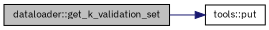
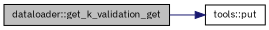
(87, 15) -> (87, 15)
